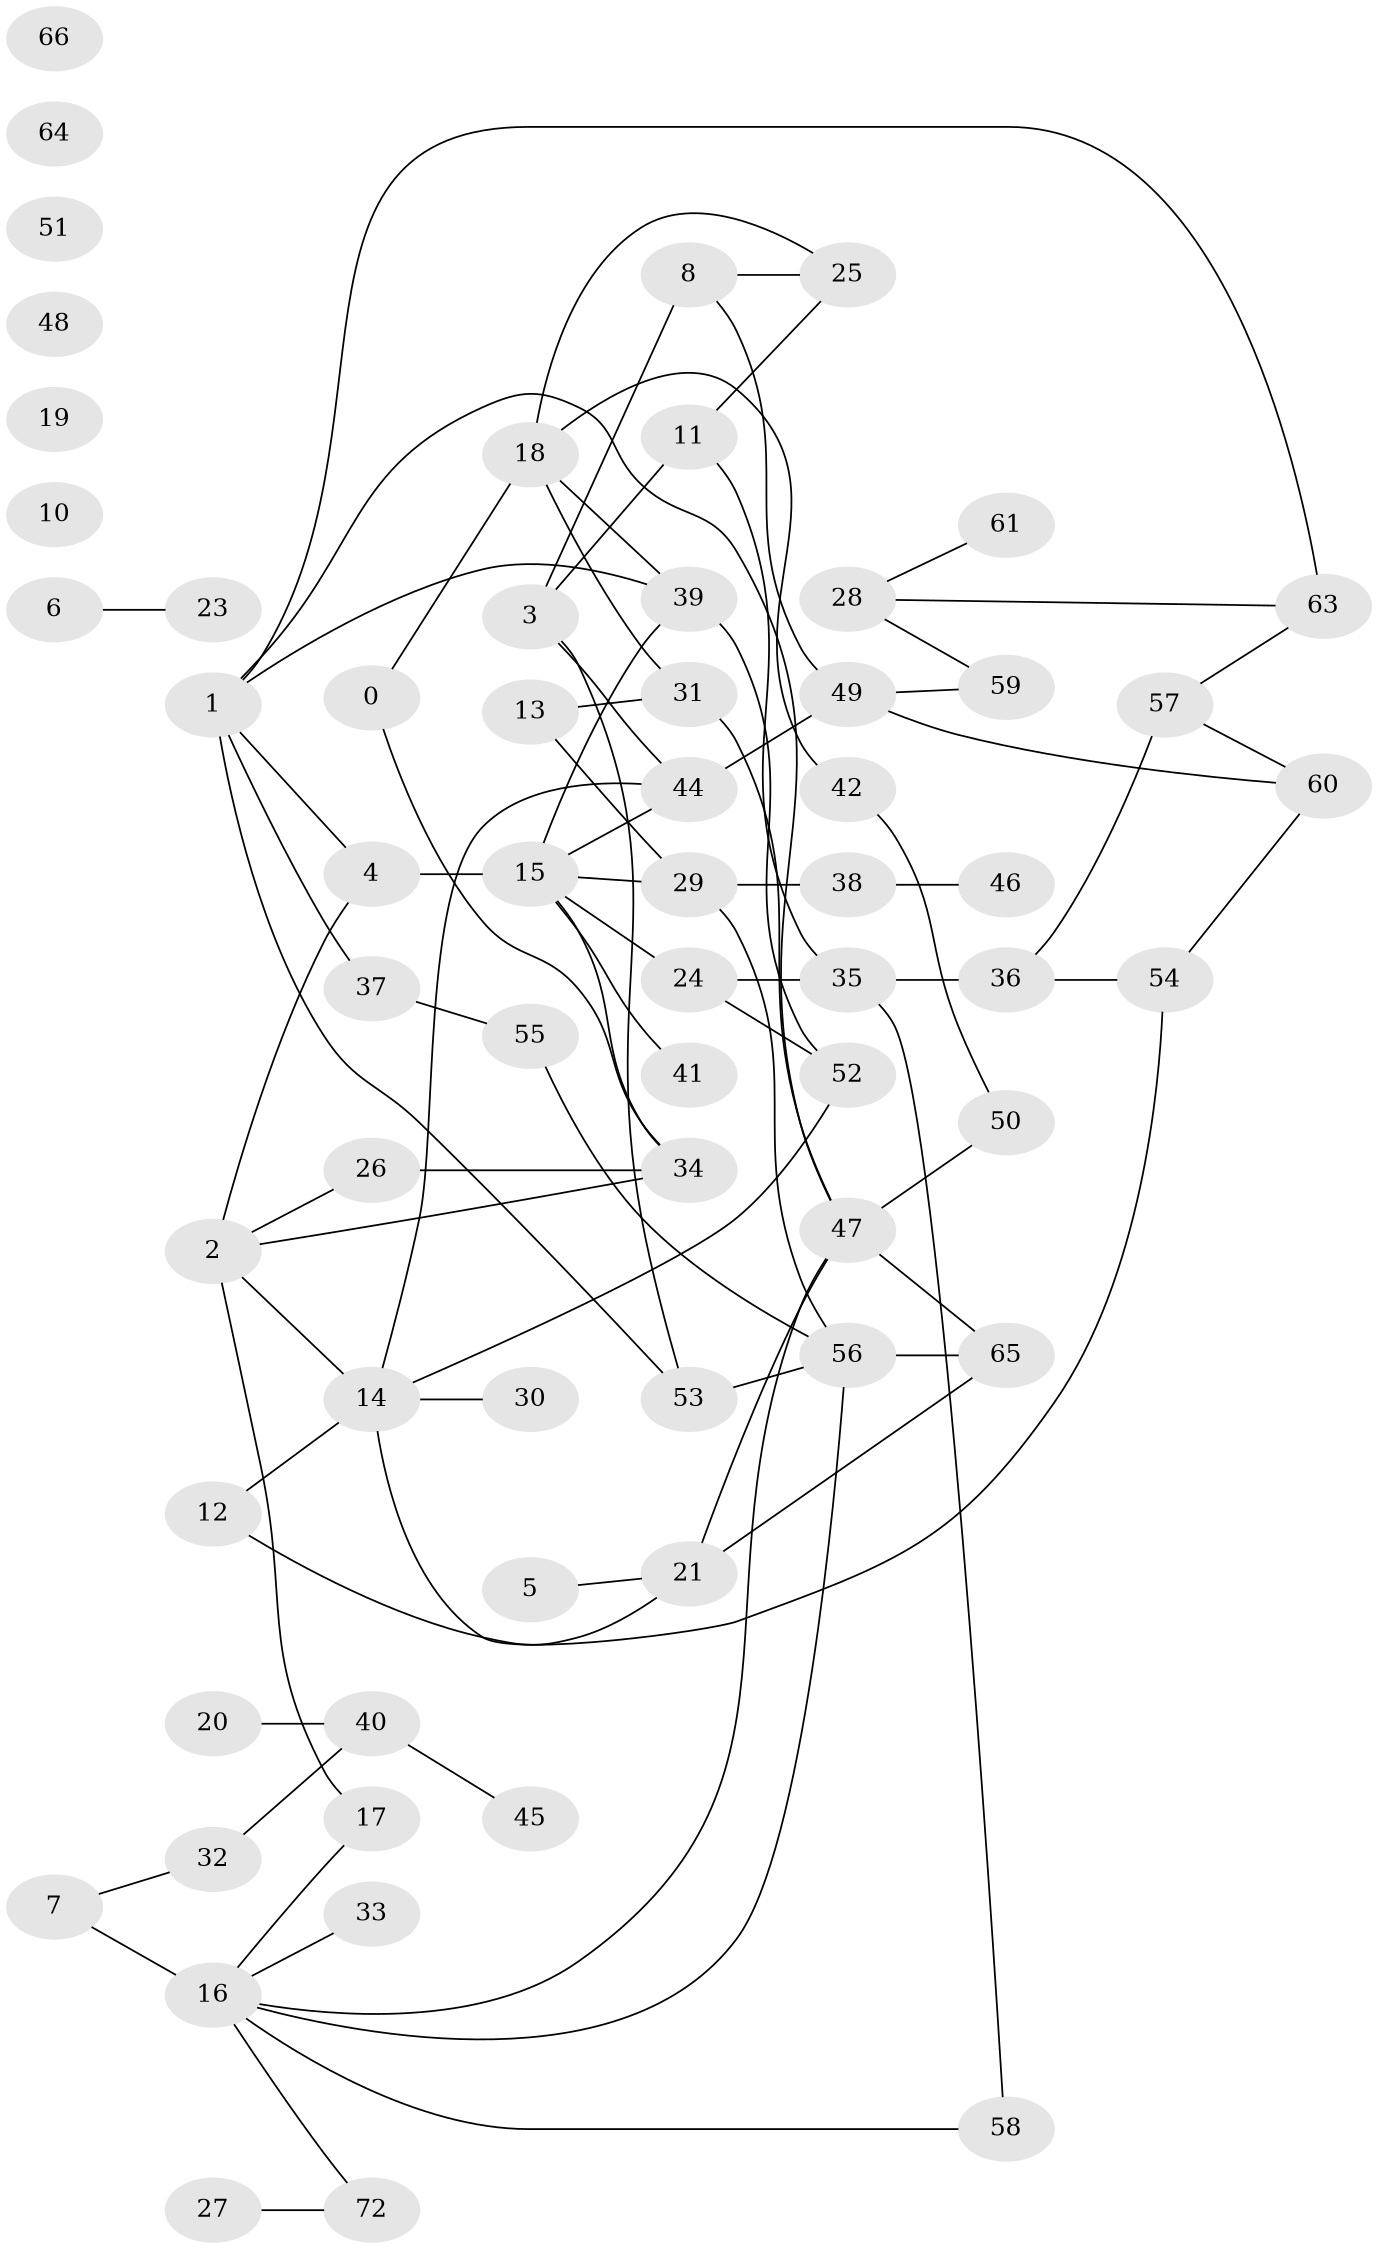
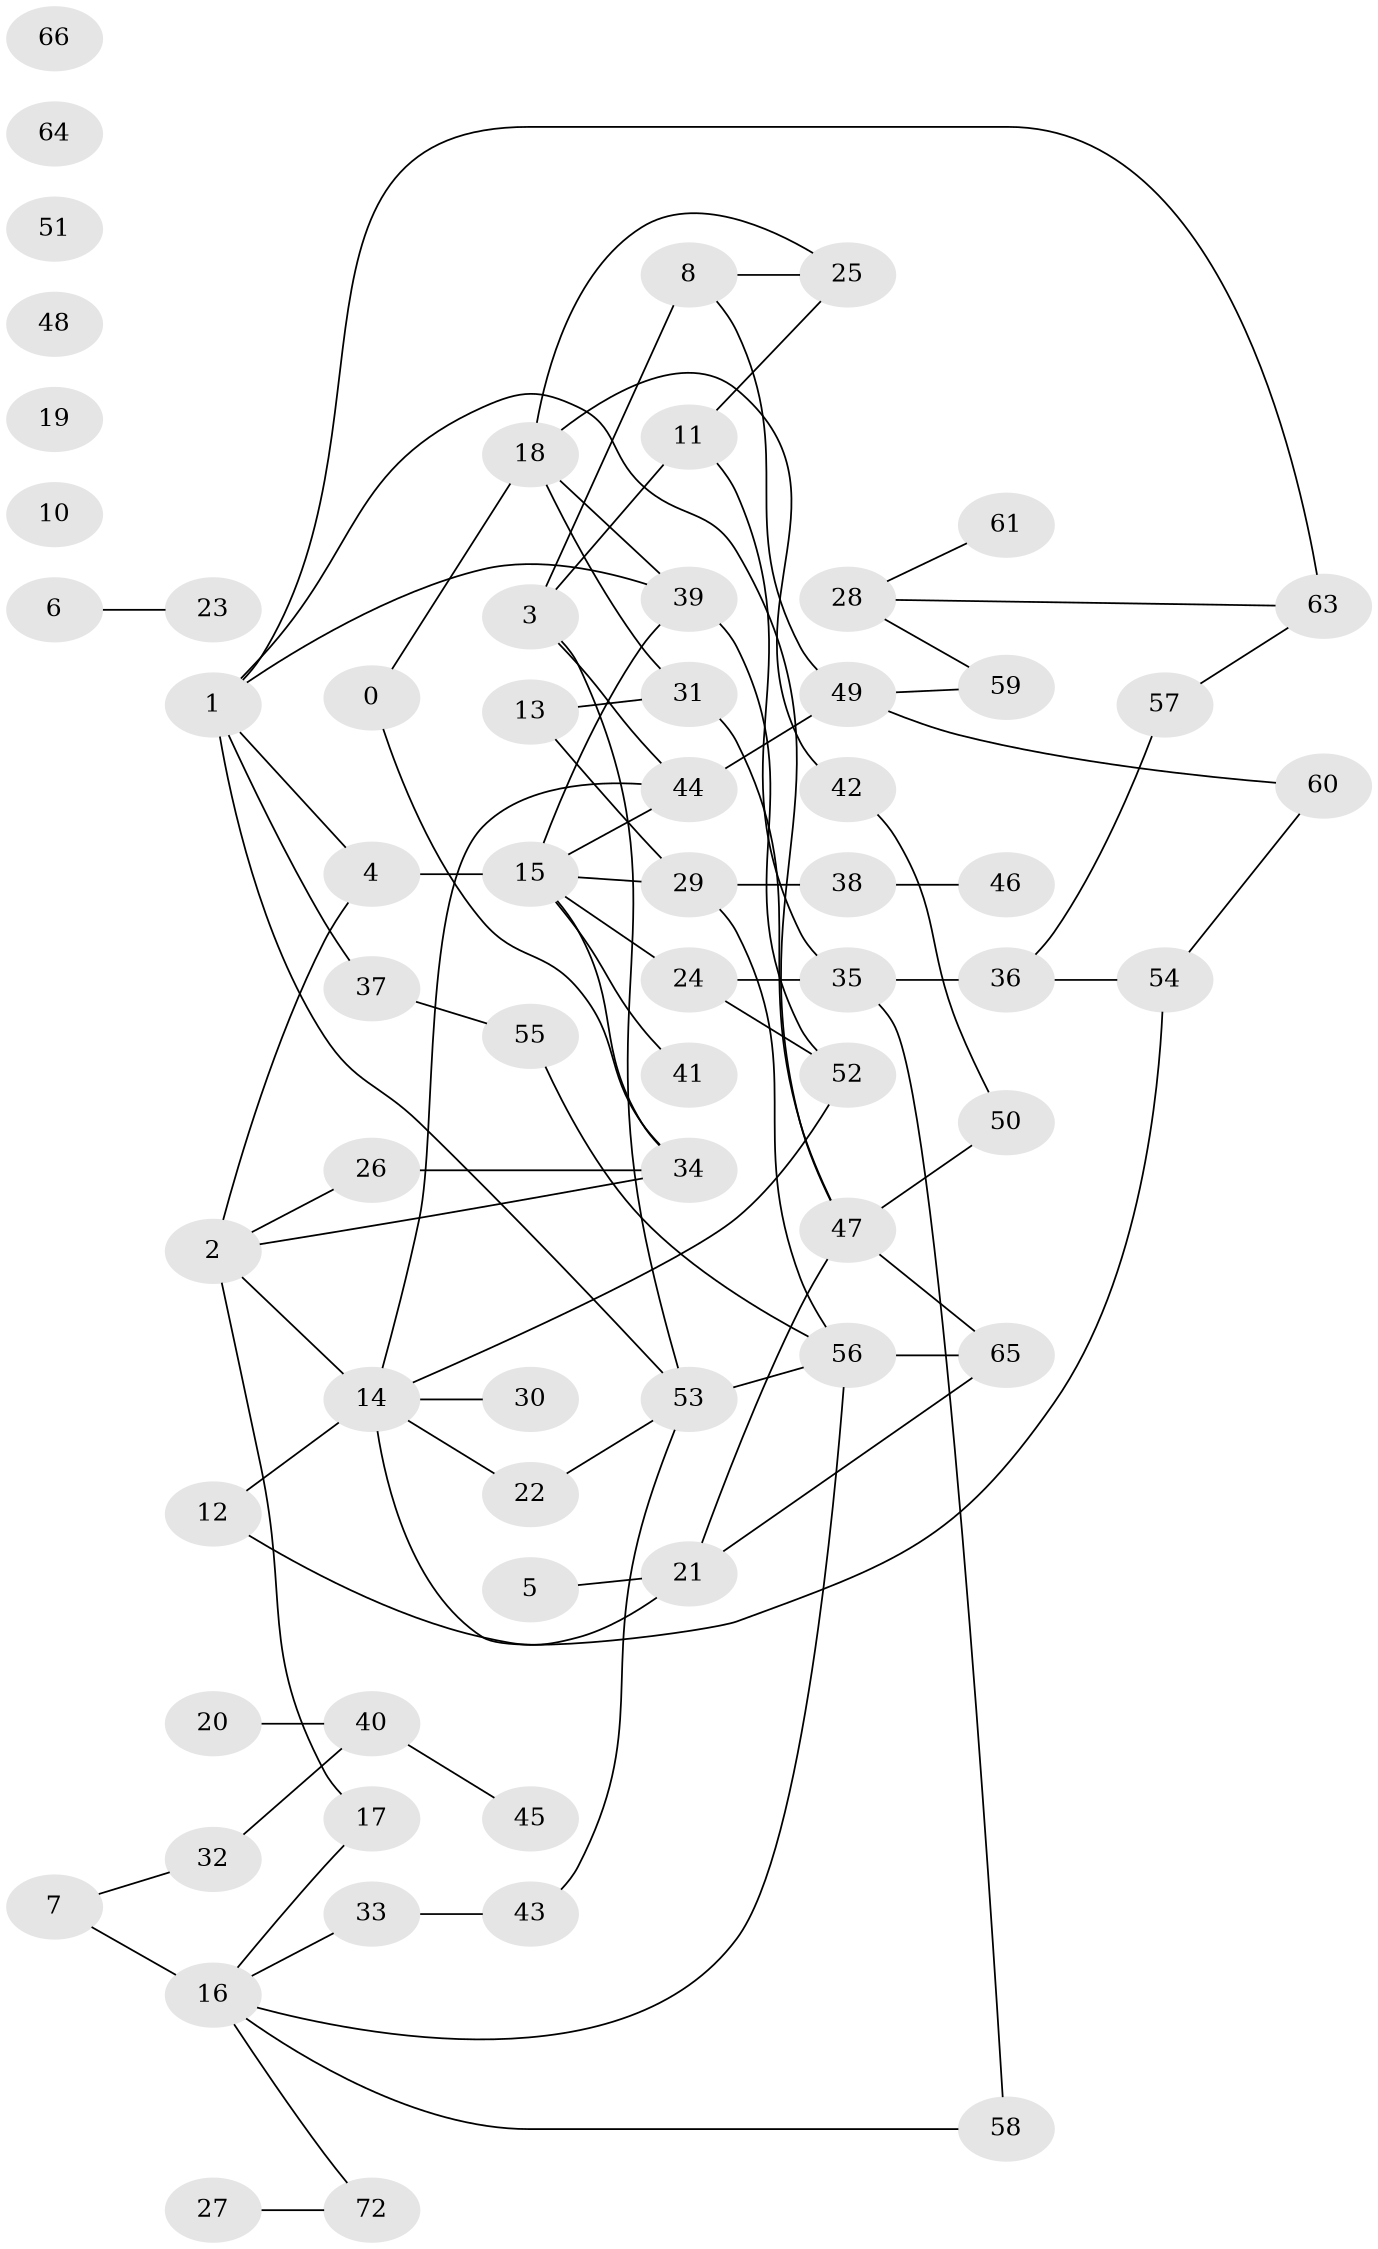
(1244, 746) -> none
none -> (531, 1495)
(715, 1793) -> none
none -> (531, 1914)
